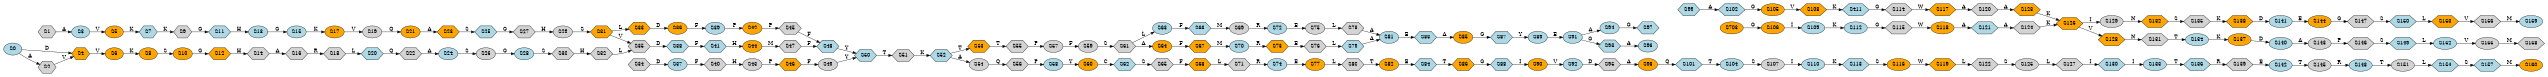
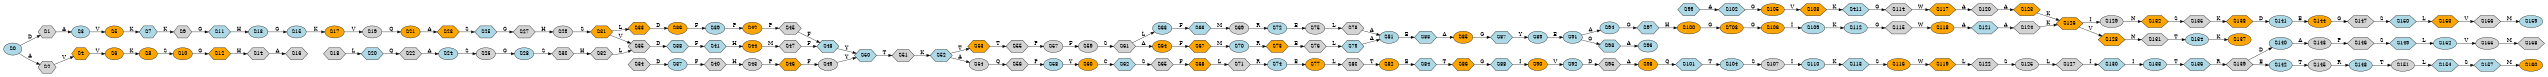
none -> (1689, 28)
(2258, 41) -> (2259, 55)
(45, 51) -> (29, 41)
(314, 54) -> none
